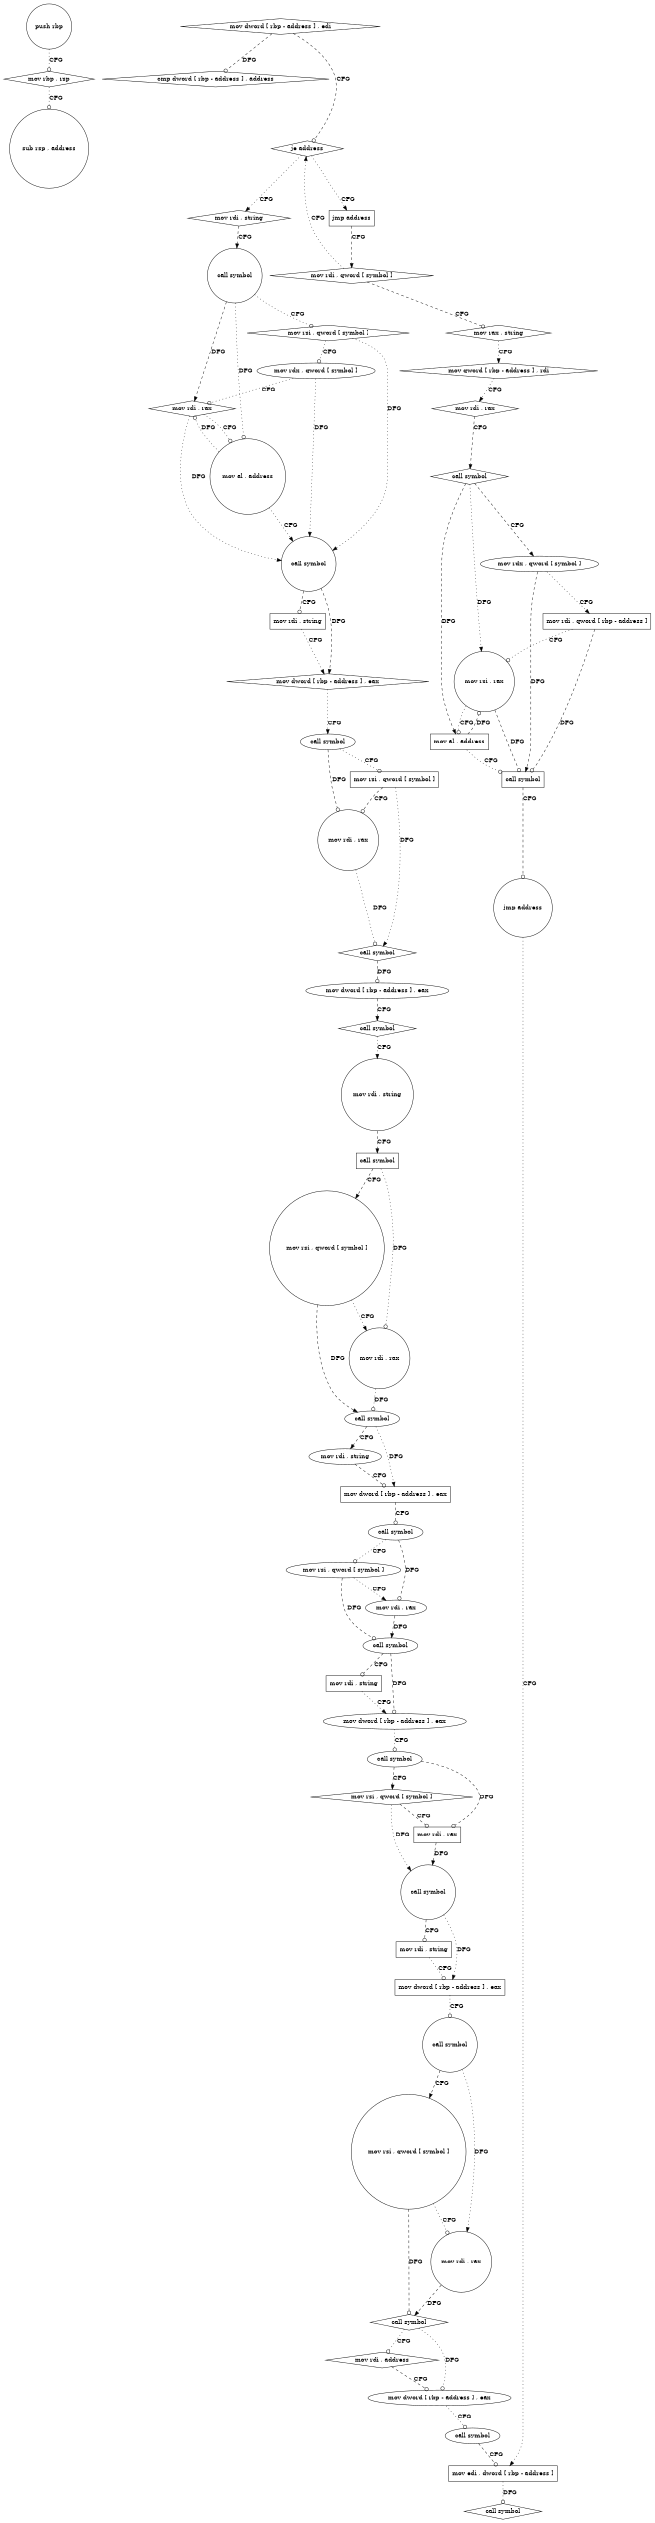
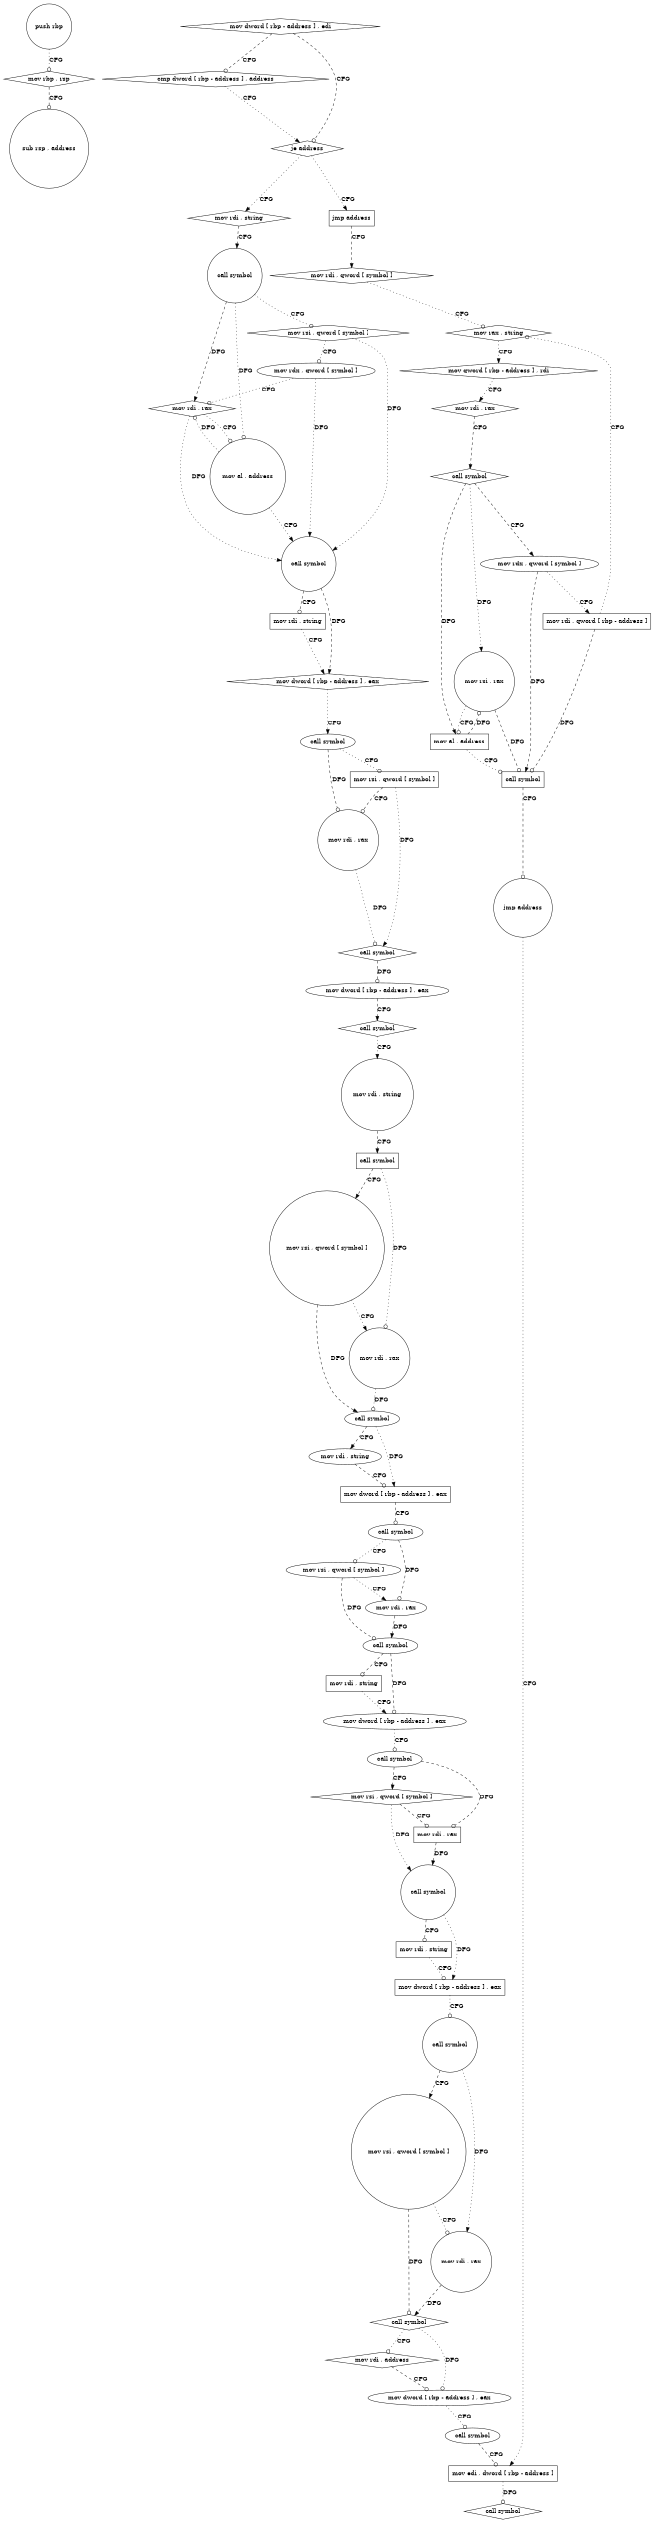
(250, 60) -> (250, 60)
(49, 96) -> (49, 96)
(309, 220) -> (260, 113)
(424, 304) -> (424, 304)
(540, 642) -> (611, 447)
